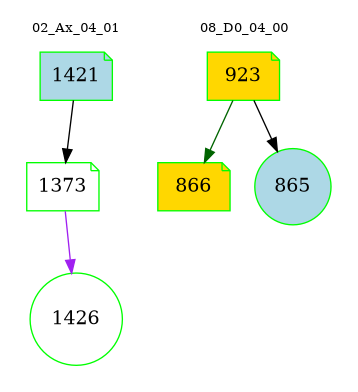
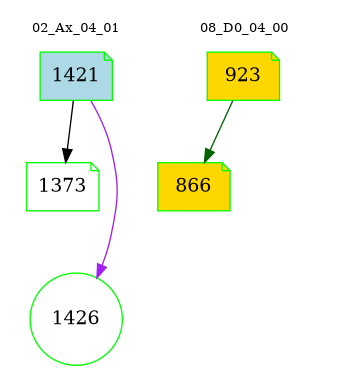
(293, 187) -> none
(68, 236) -> (117, 182)
